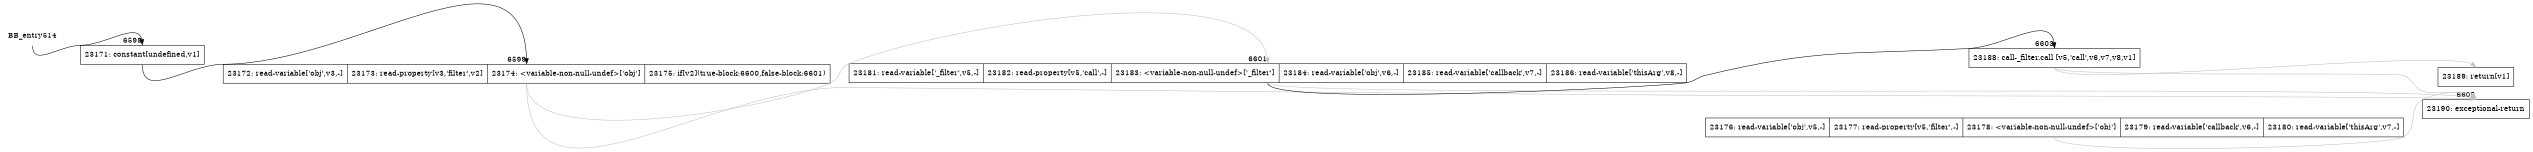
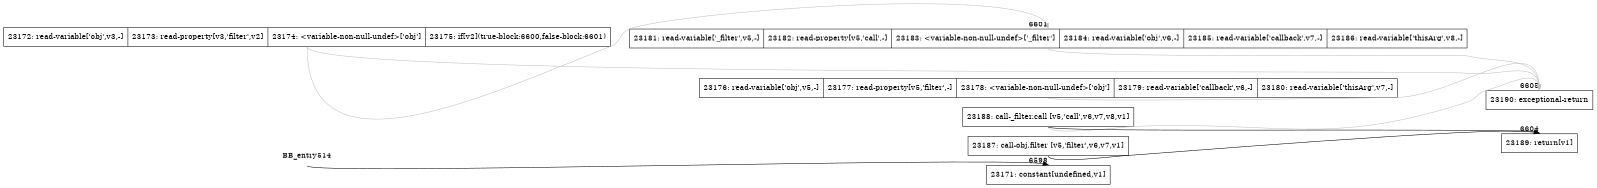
(346, 39) -> none
(2263, 68) -> (1230, 130)
(1666, 85) -> none
none -> (1048, 146)
